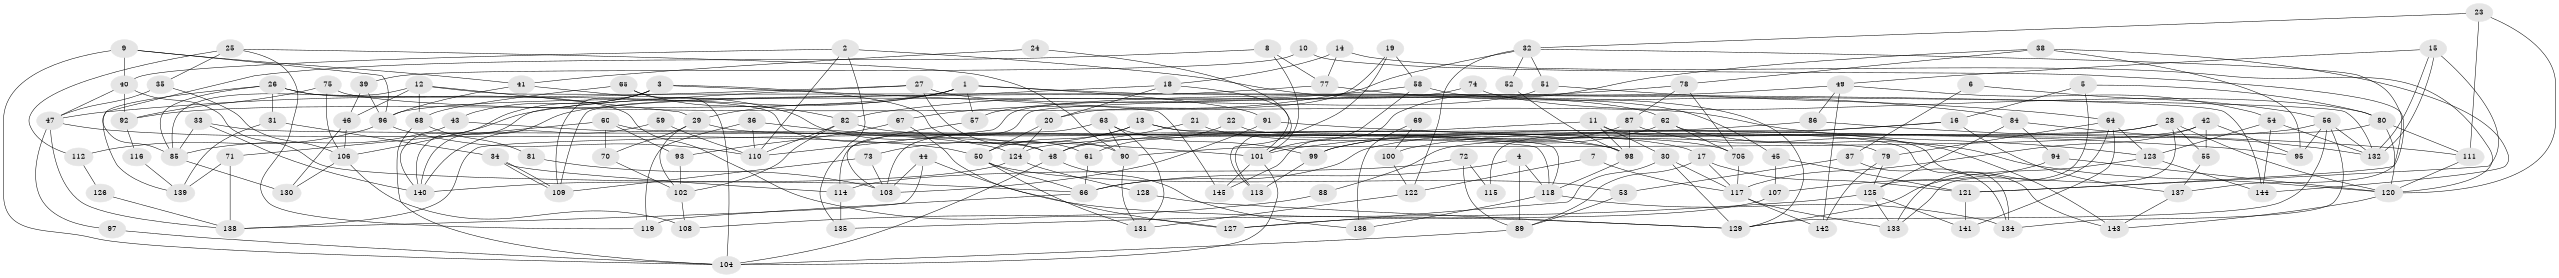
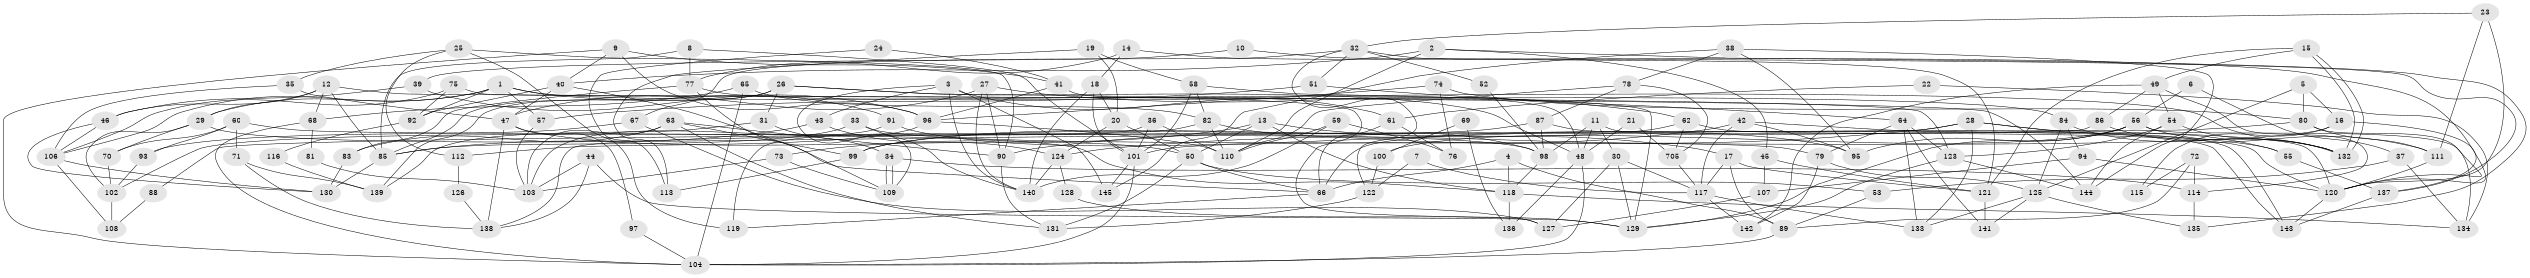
none -> (347, 157)
none -> (1453, 157)
